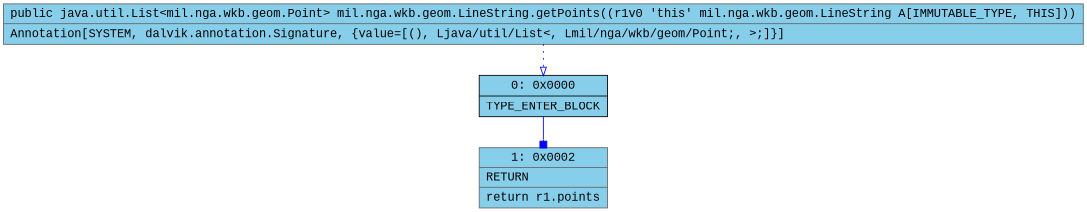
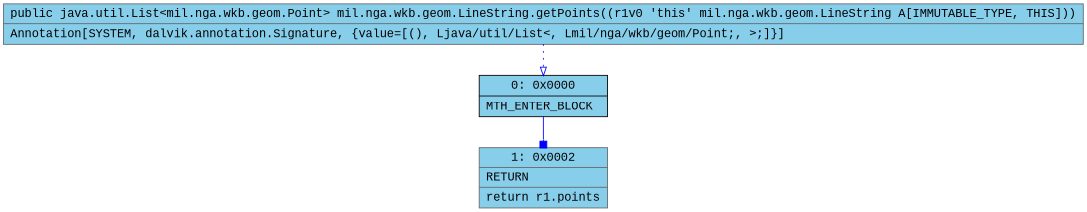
(543, 106) -> (539, 106)
